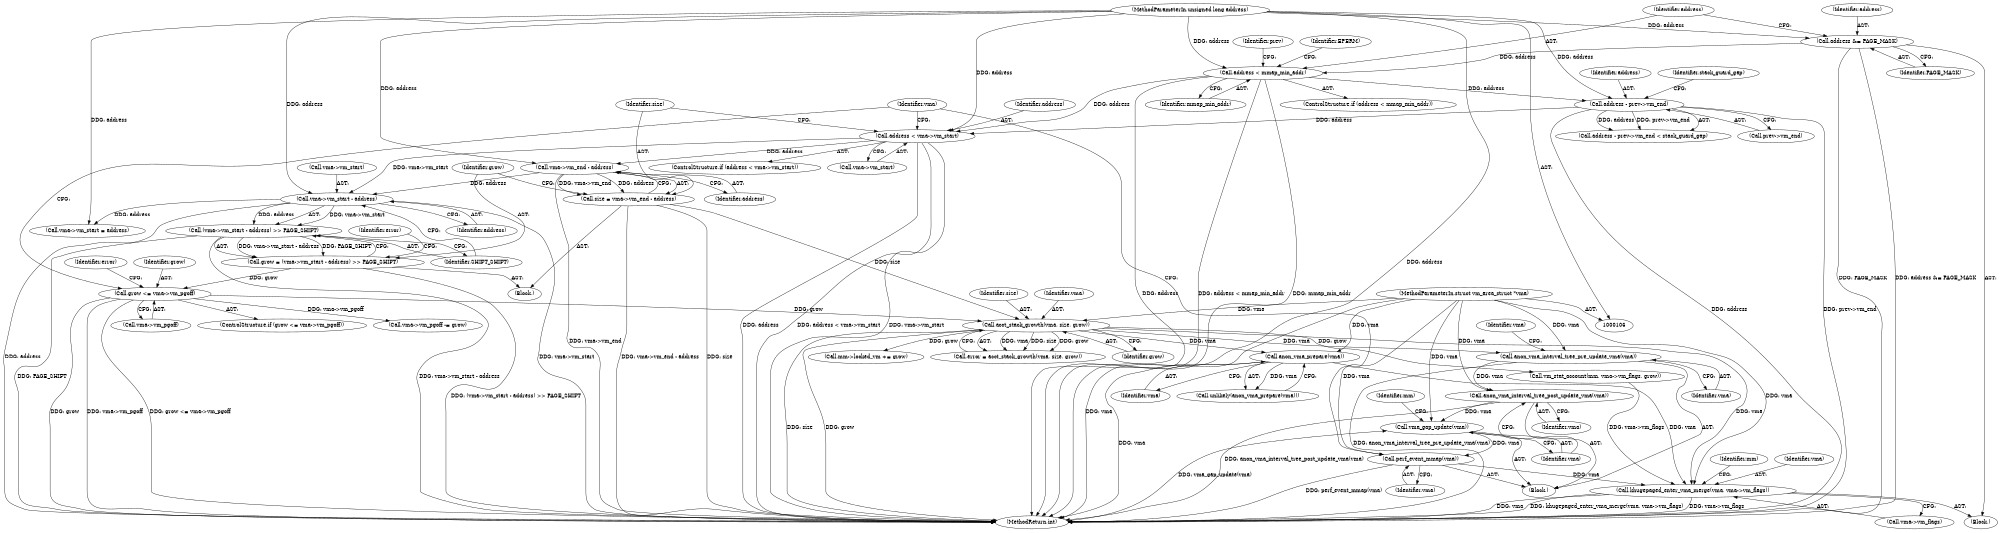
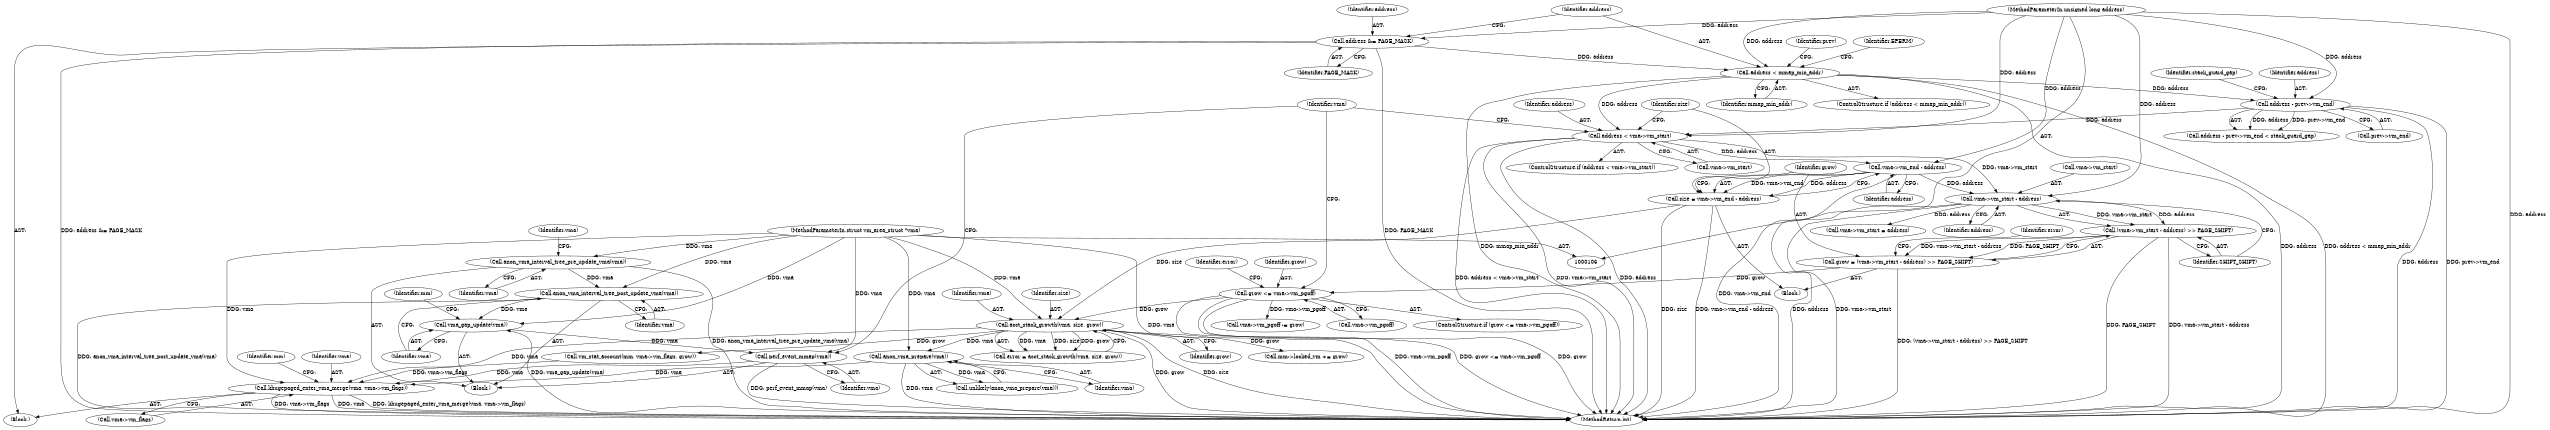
(511, 17) -> none
(1294, 345) -> none
